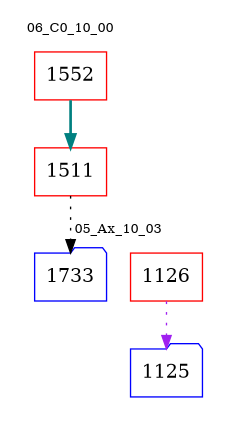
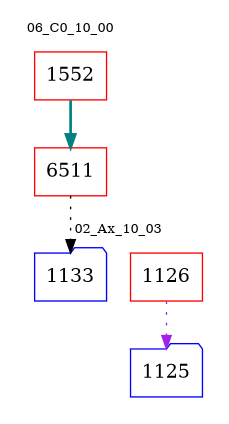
(71, 172) -> (71, 172)
(119, 230) -> (119, 230)
(71, 277) -> (71, 277)
